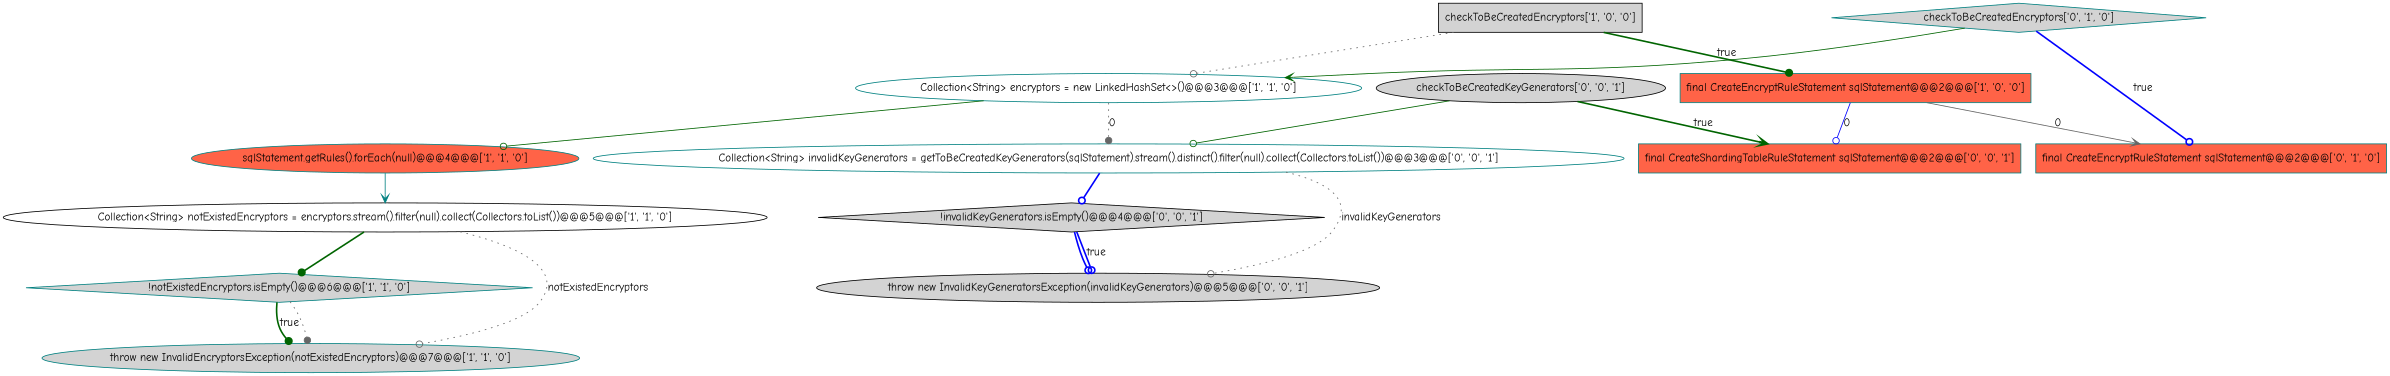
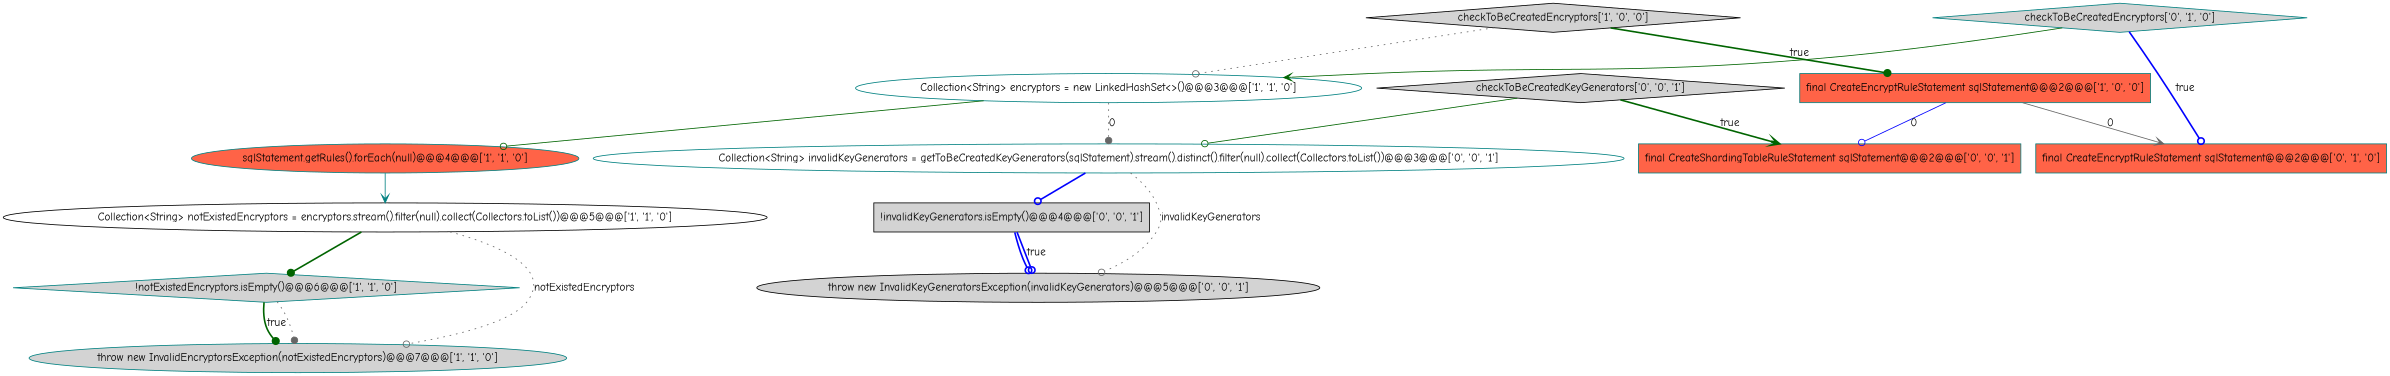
(1540, 18) -> (1553, 18)
(1521, 88) -> (1581, 88)
(1071, 217) -> (1012, 217)
